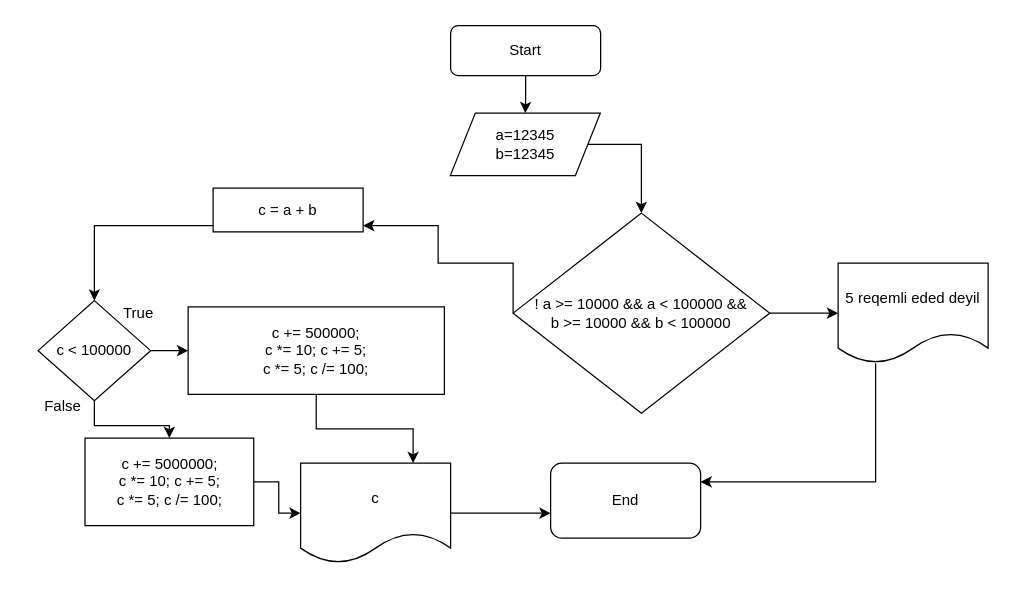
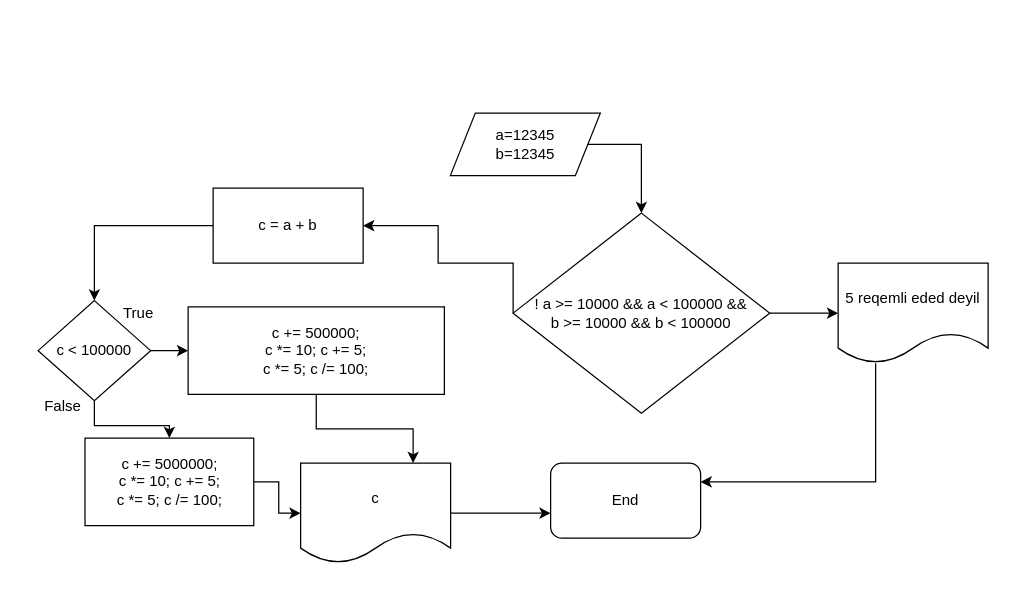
(526, 51) -> none
(526, 90) -> none
(288, 210) -> (288, 226)
